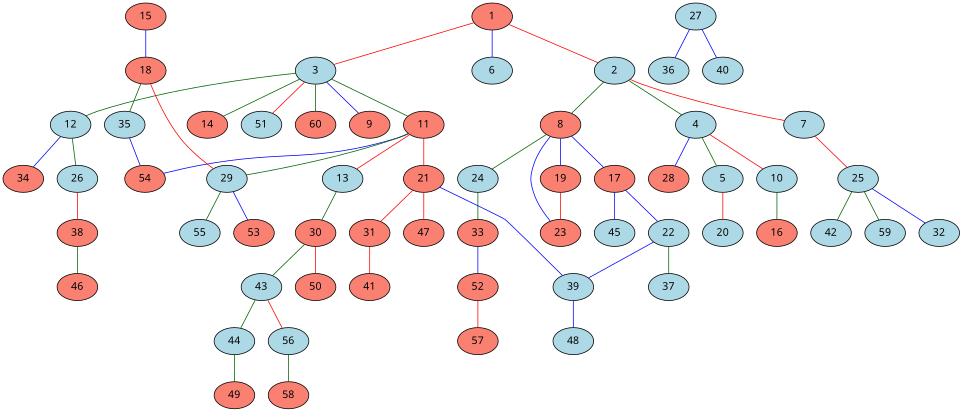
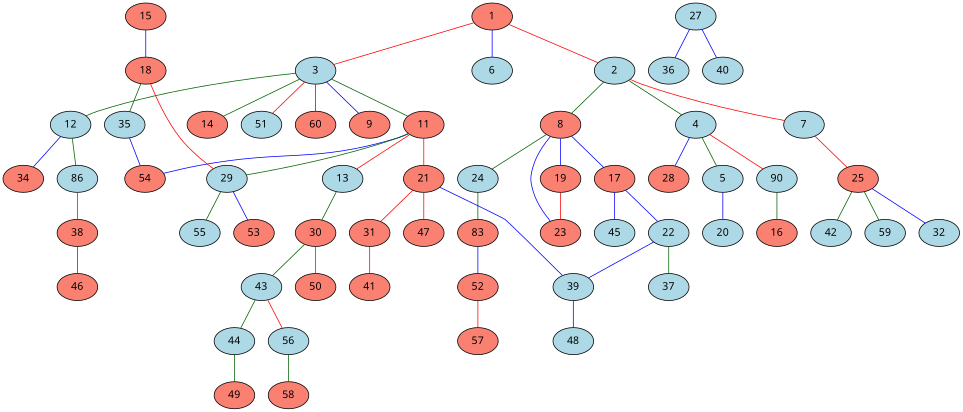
(77, 179) -> (77, 179)
(777, 179) -> (777, 179)
(858, 179) -> (858, 179)
(723, 206) -> (723, 206)
(478, 233) -> (478, 233)
